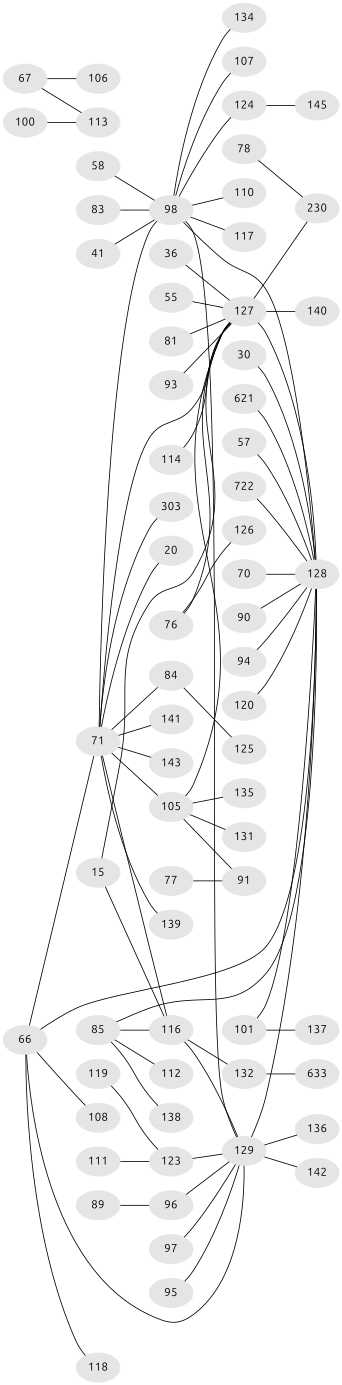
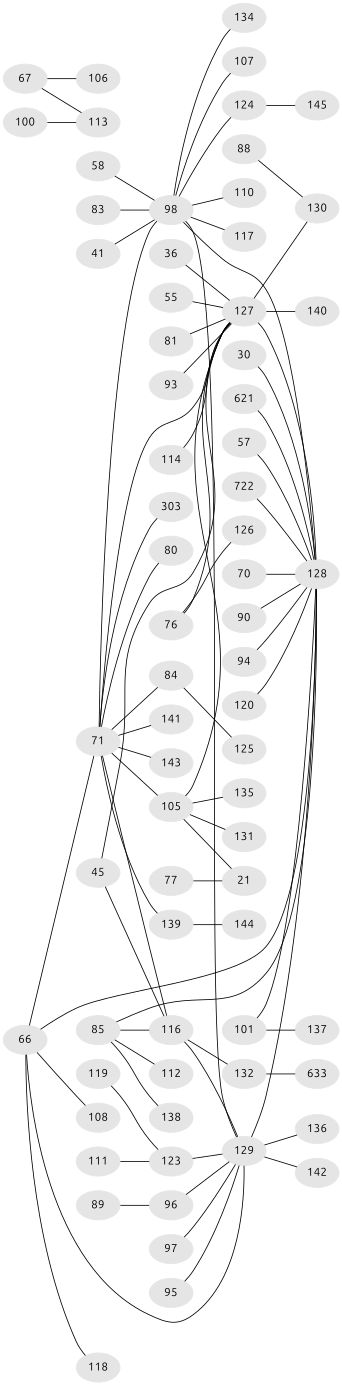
(244, 149) -> (244, 149)
(317, 208) -> (317, 208)
(171, 551) -> (171, 551)
(98, 873) -> (98, 873)
(244, 881) -> (244, 881)
none -> (244, 925)
